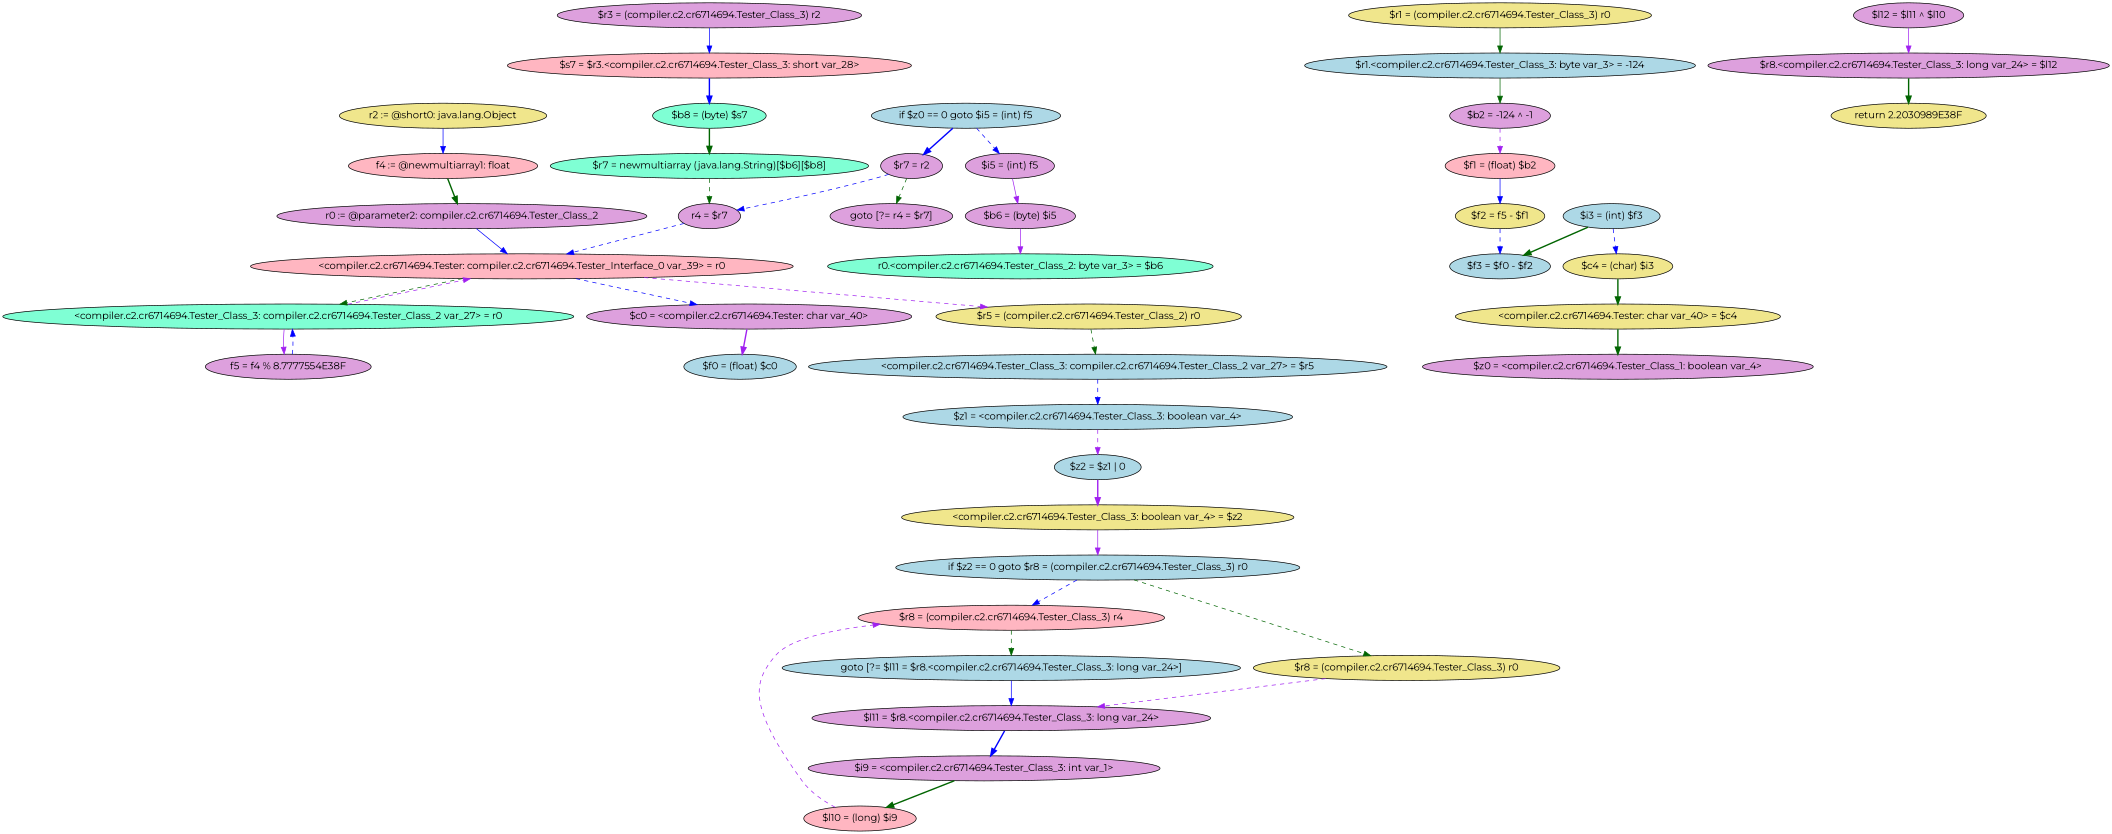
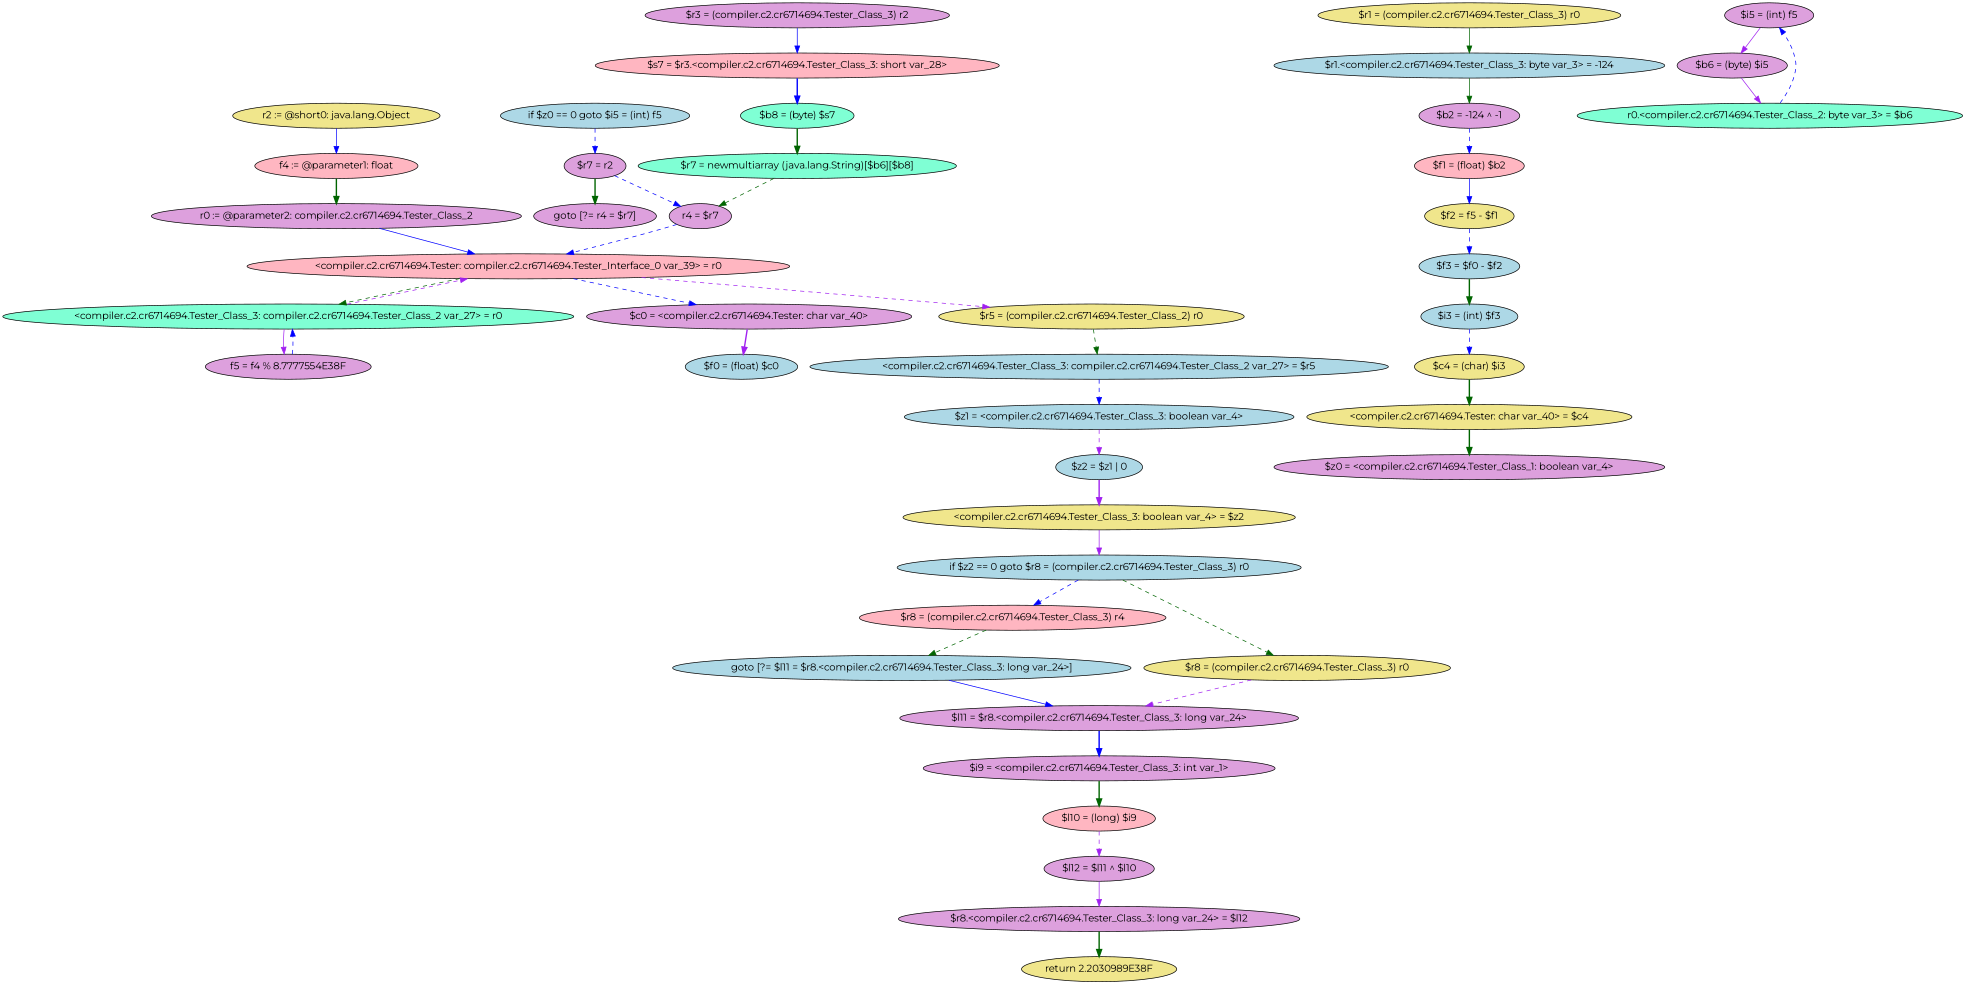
(1500, 137) -> (1469, 137)
(986, 138) -> (1796, 69)
(941, 139) -> (595, 137)
(443, 166) -> (336, 166)
(903, 188) -> (595, 188)
(1559, 240) -> (1469, 288)
(760, 691) -> (1099, 840)
